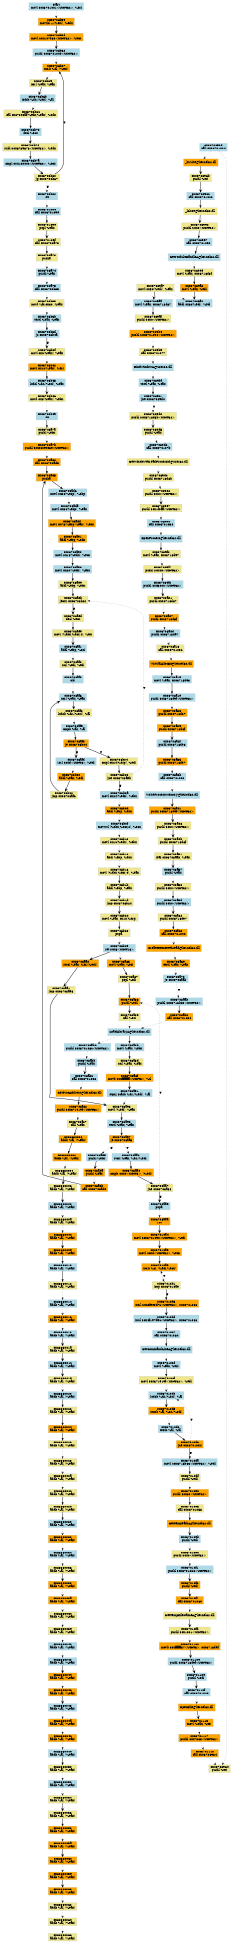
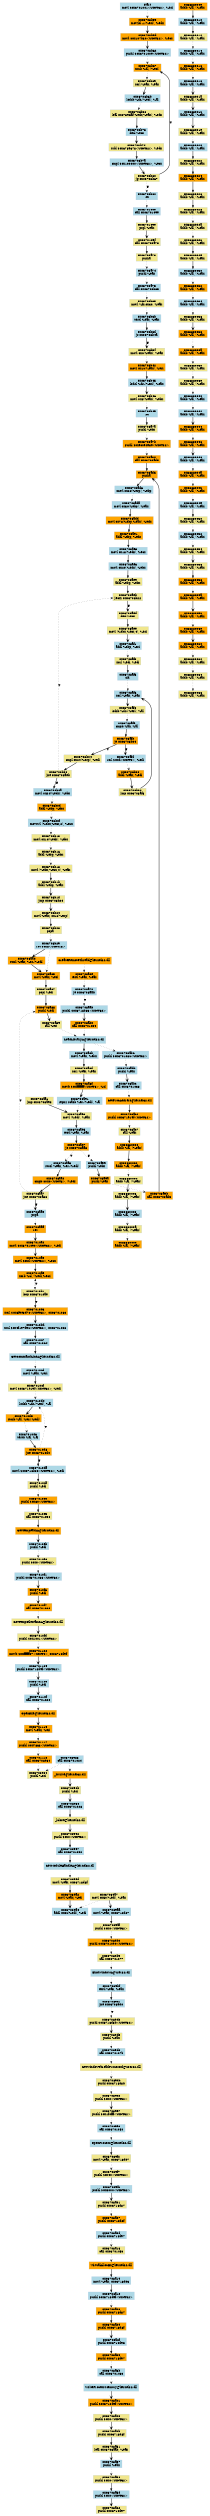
(173, 933) -> none
(71, 976) -> (35, 968)
(63, 1243) -> none
(167, 1295) -> (36, 1302)
(63, 1452) -> (193, 203)
